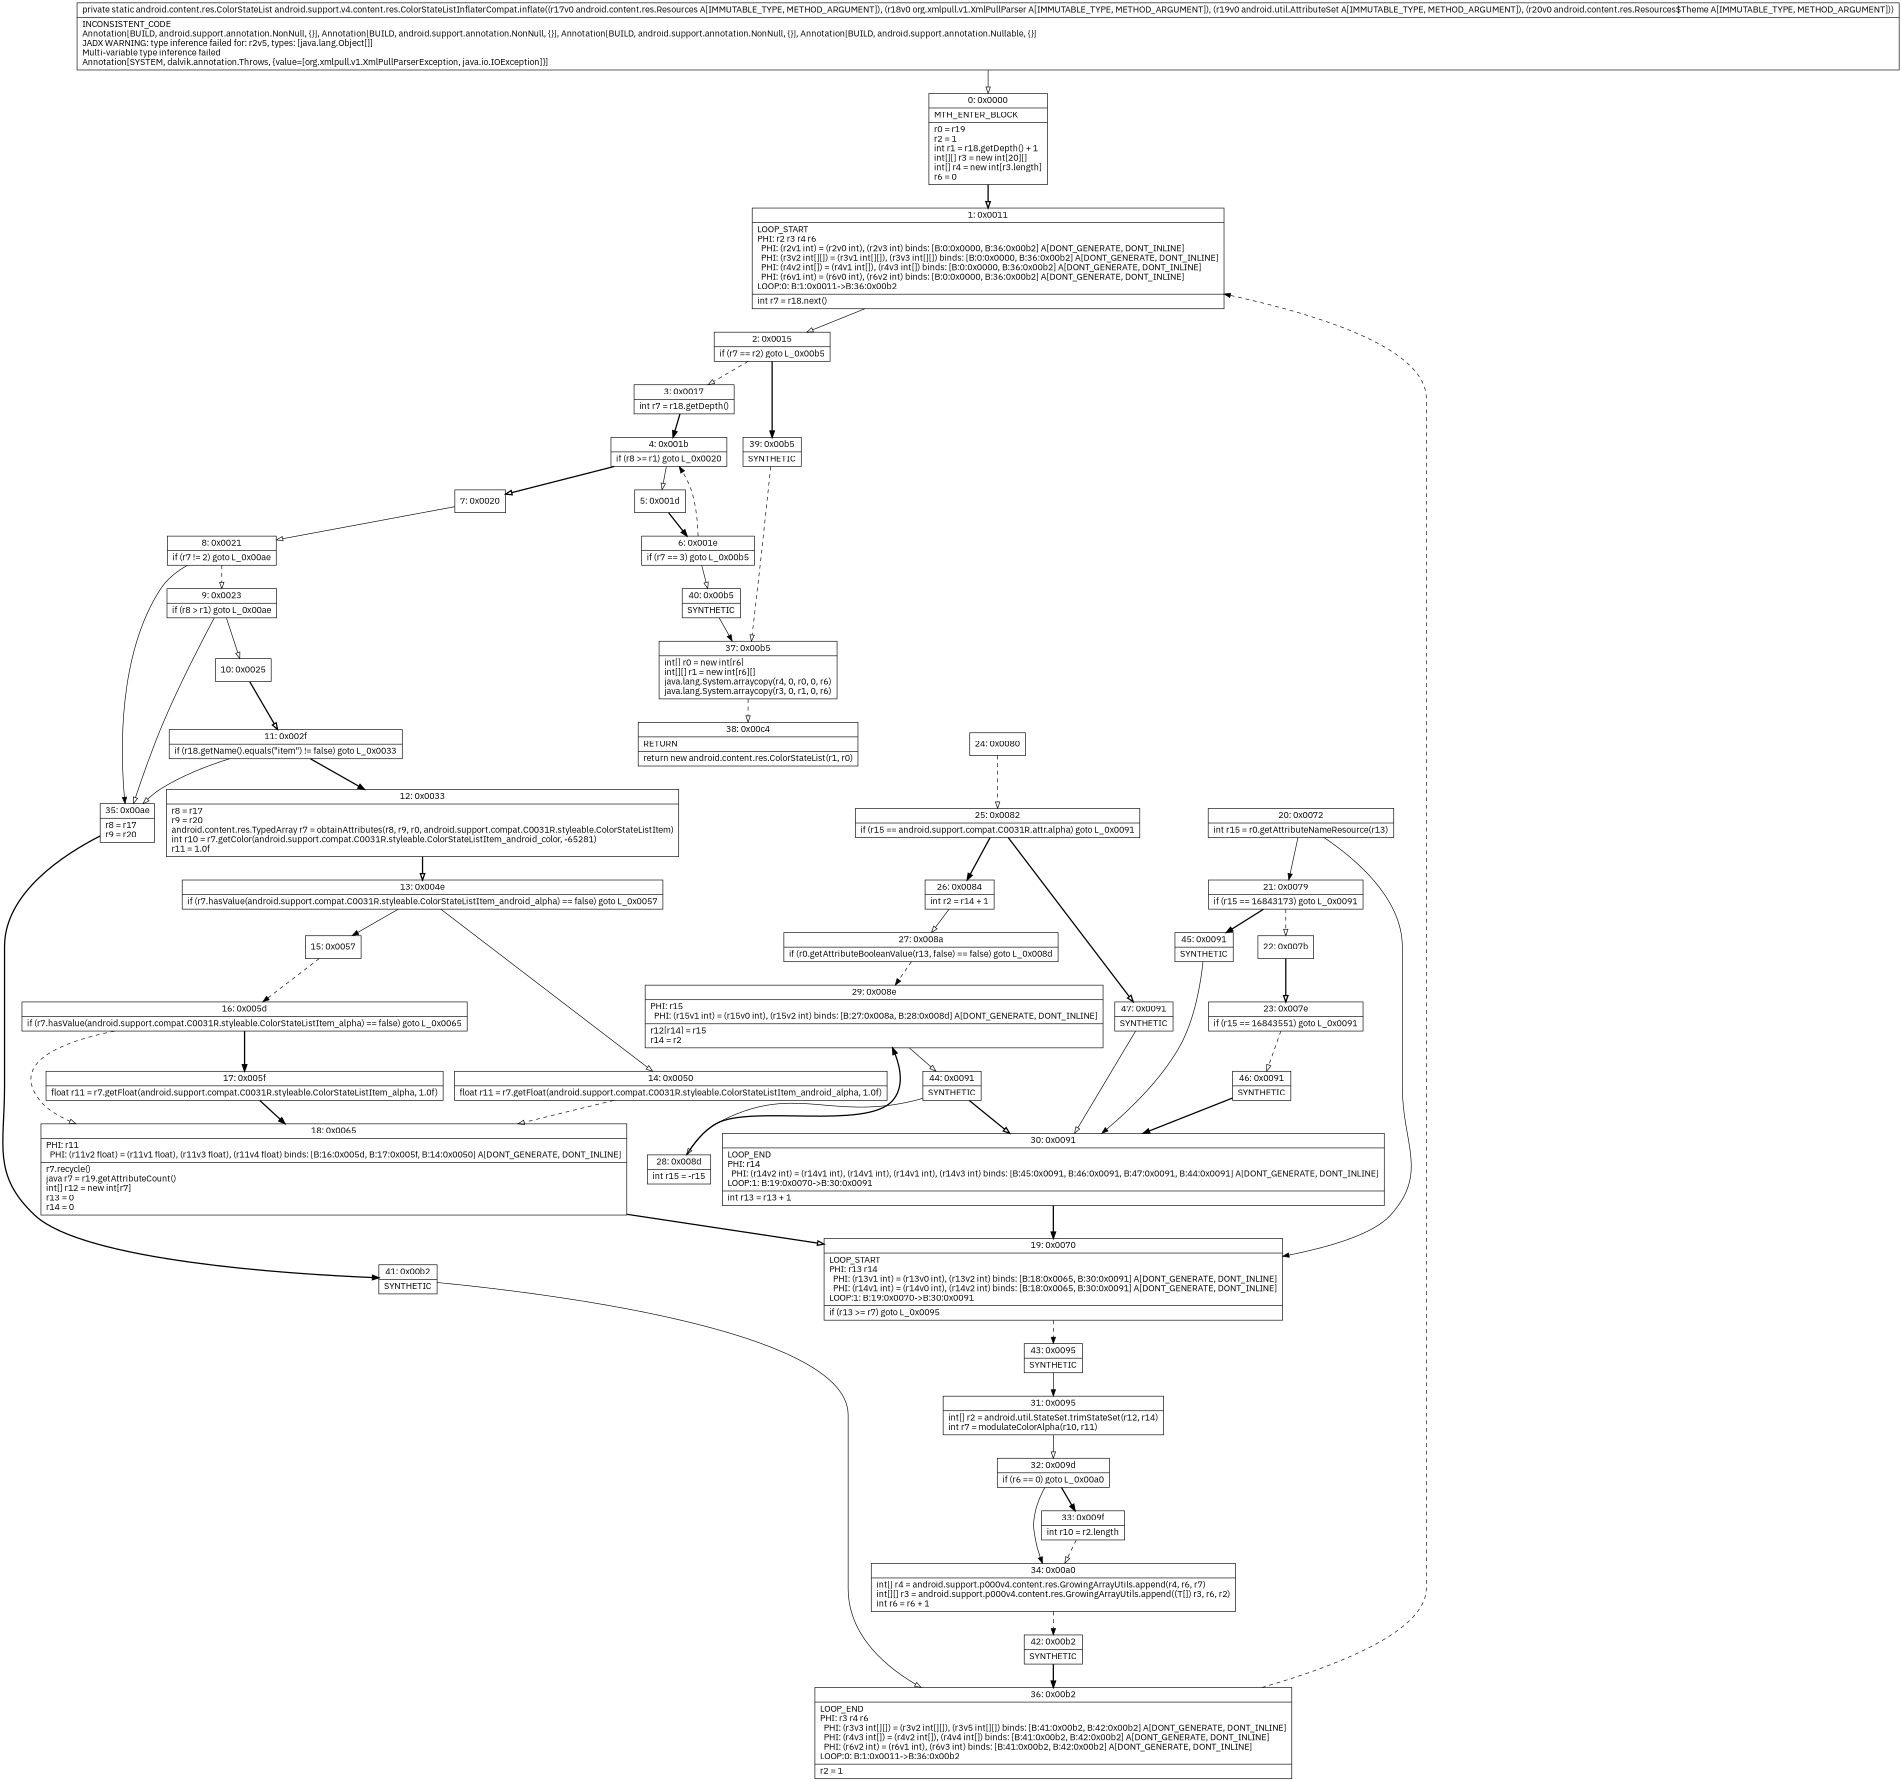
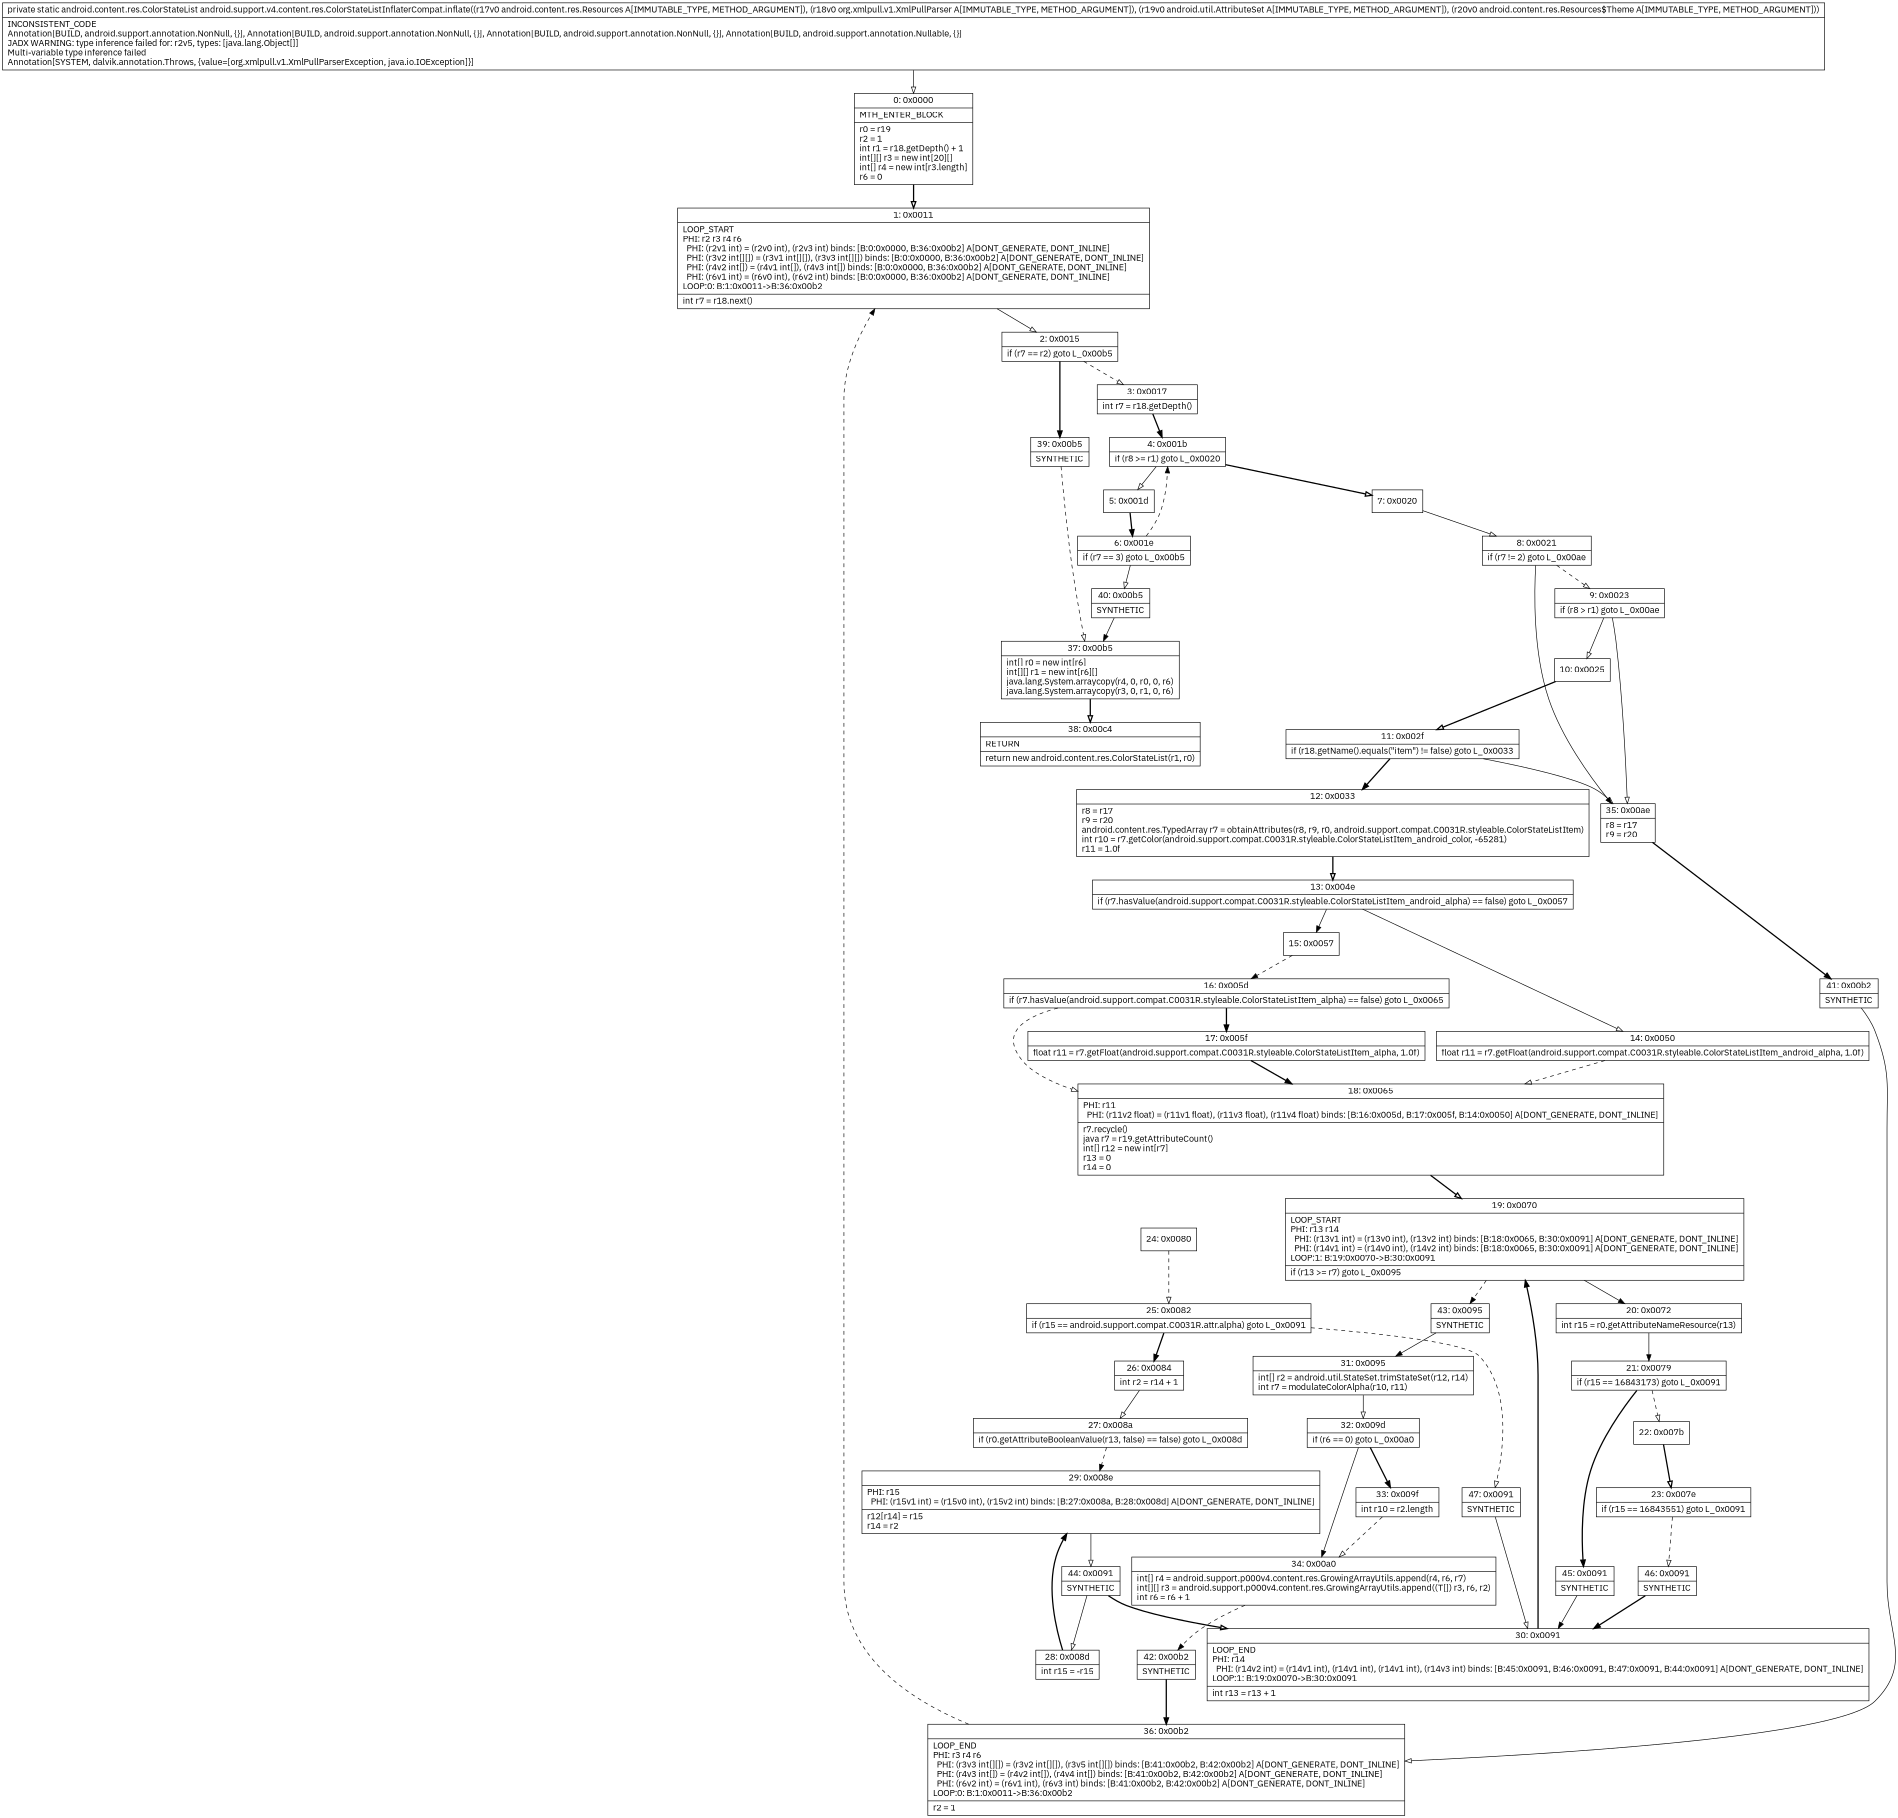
(748, 707) -> (1090, 707)
(1069, 917) -> (1461, 1348)
(1402, 1070) -> (1602, 1290)
